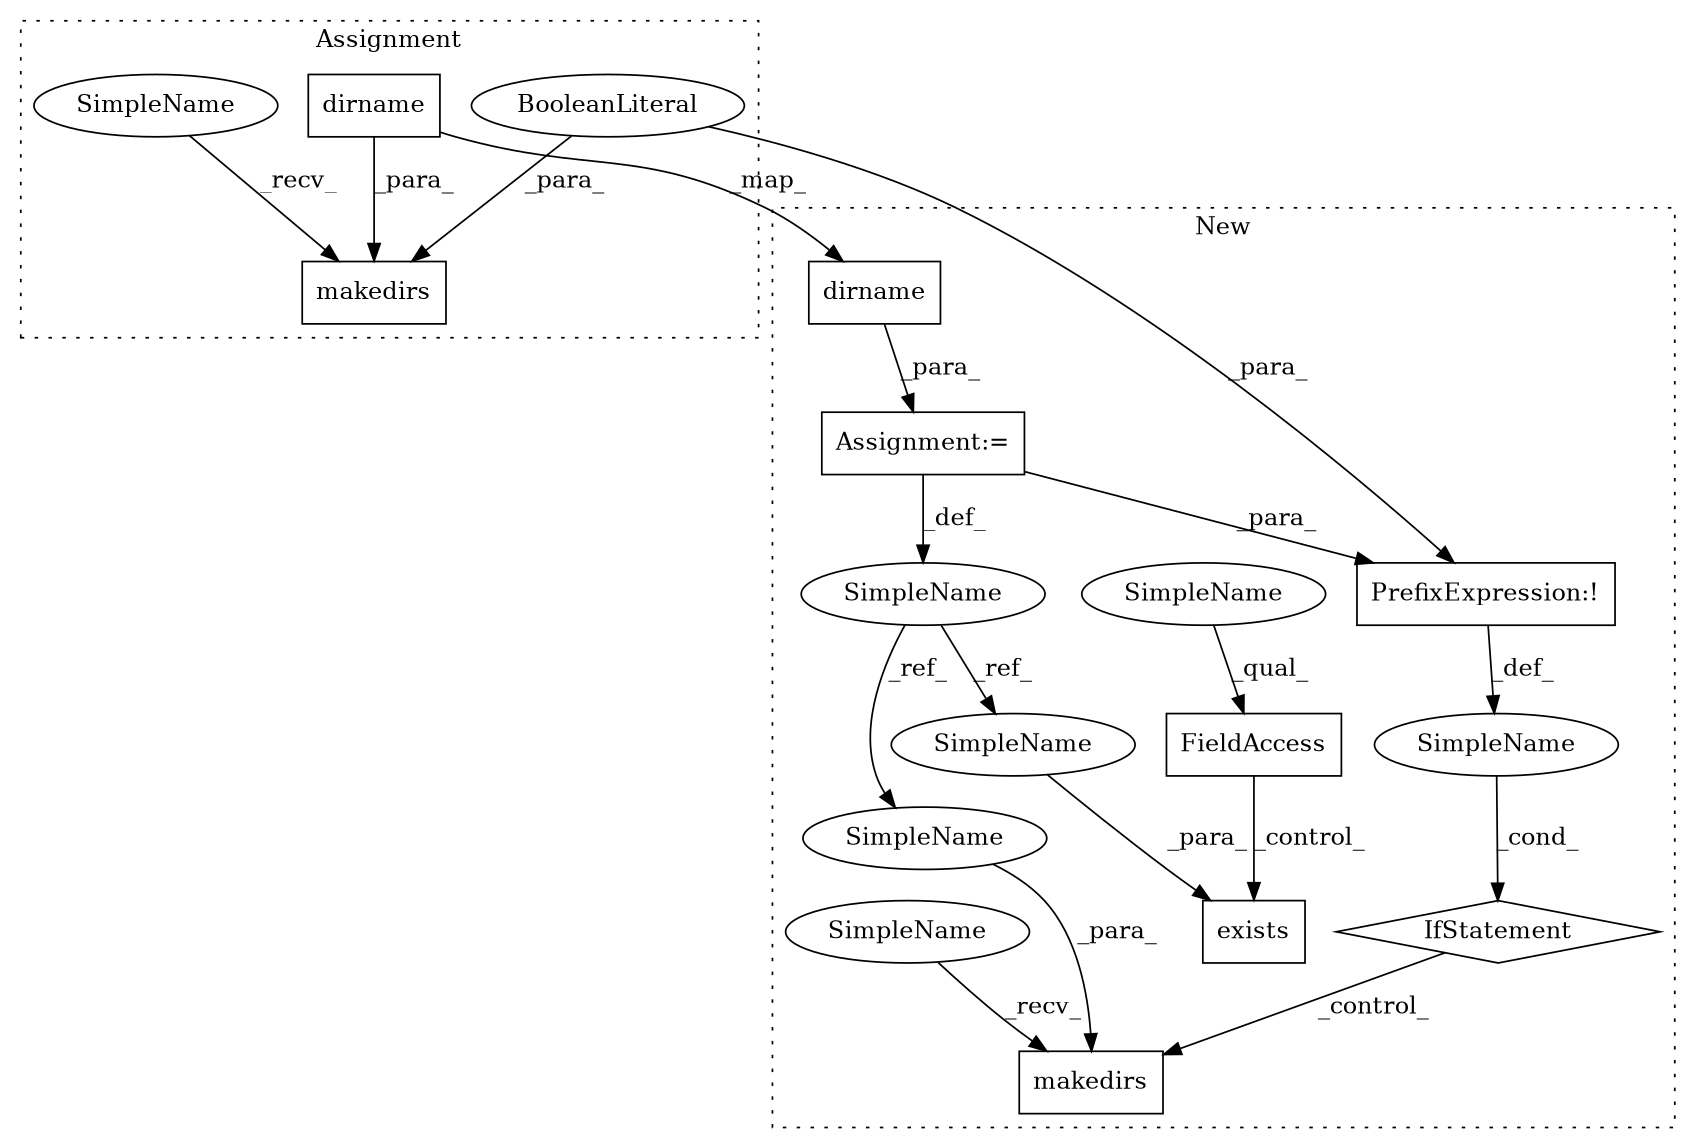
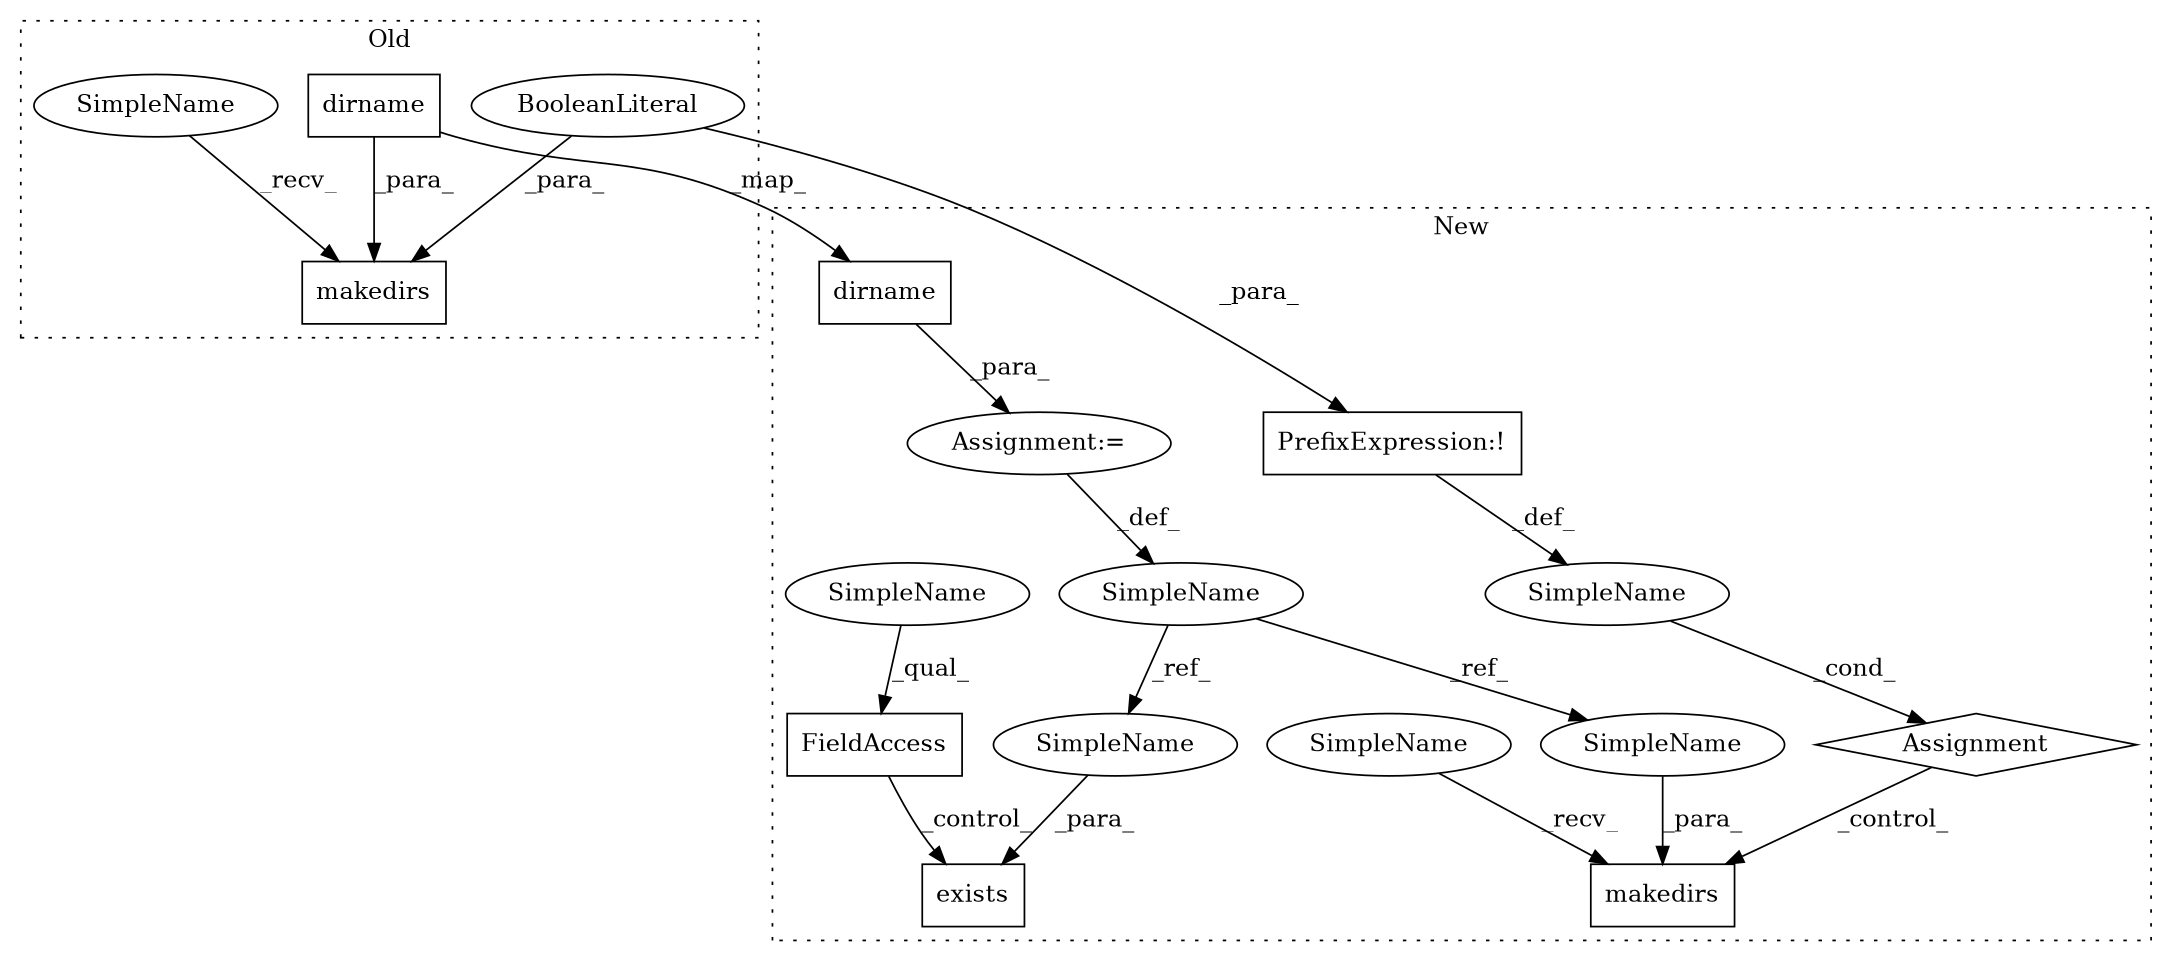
(390, 41) -> (390, 41)
(923, 443) -> (1039, 443)
(1191, 515) -> none
(1498, 932) -> (1976, 745)
